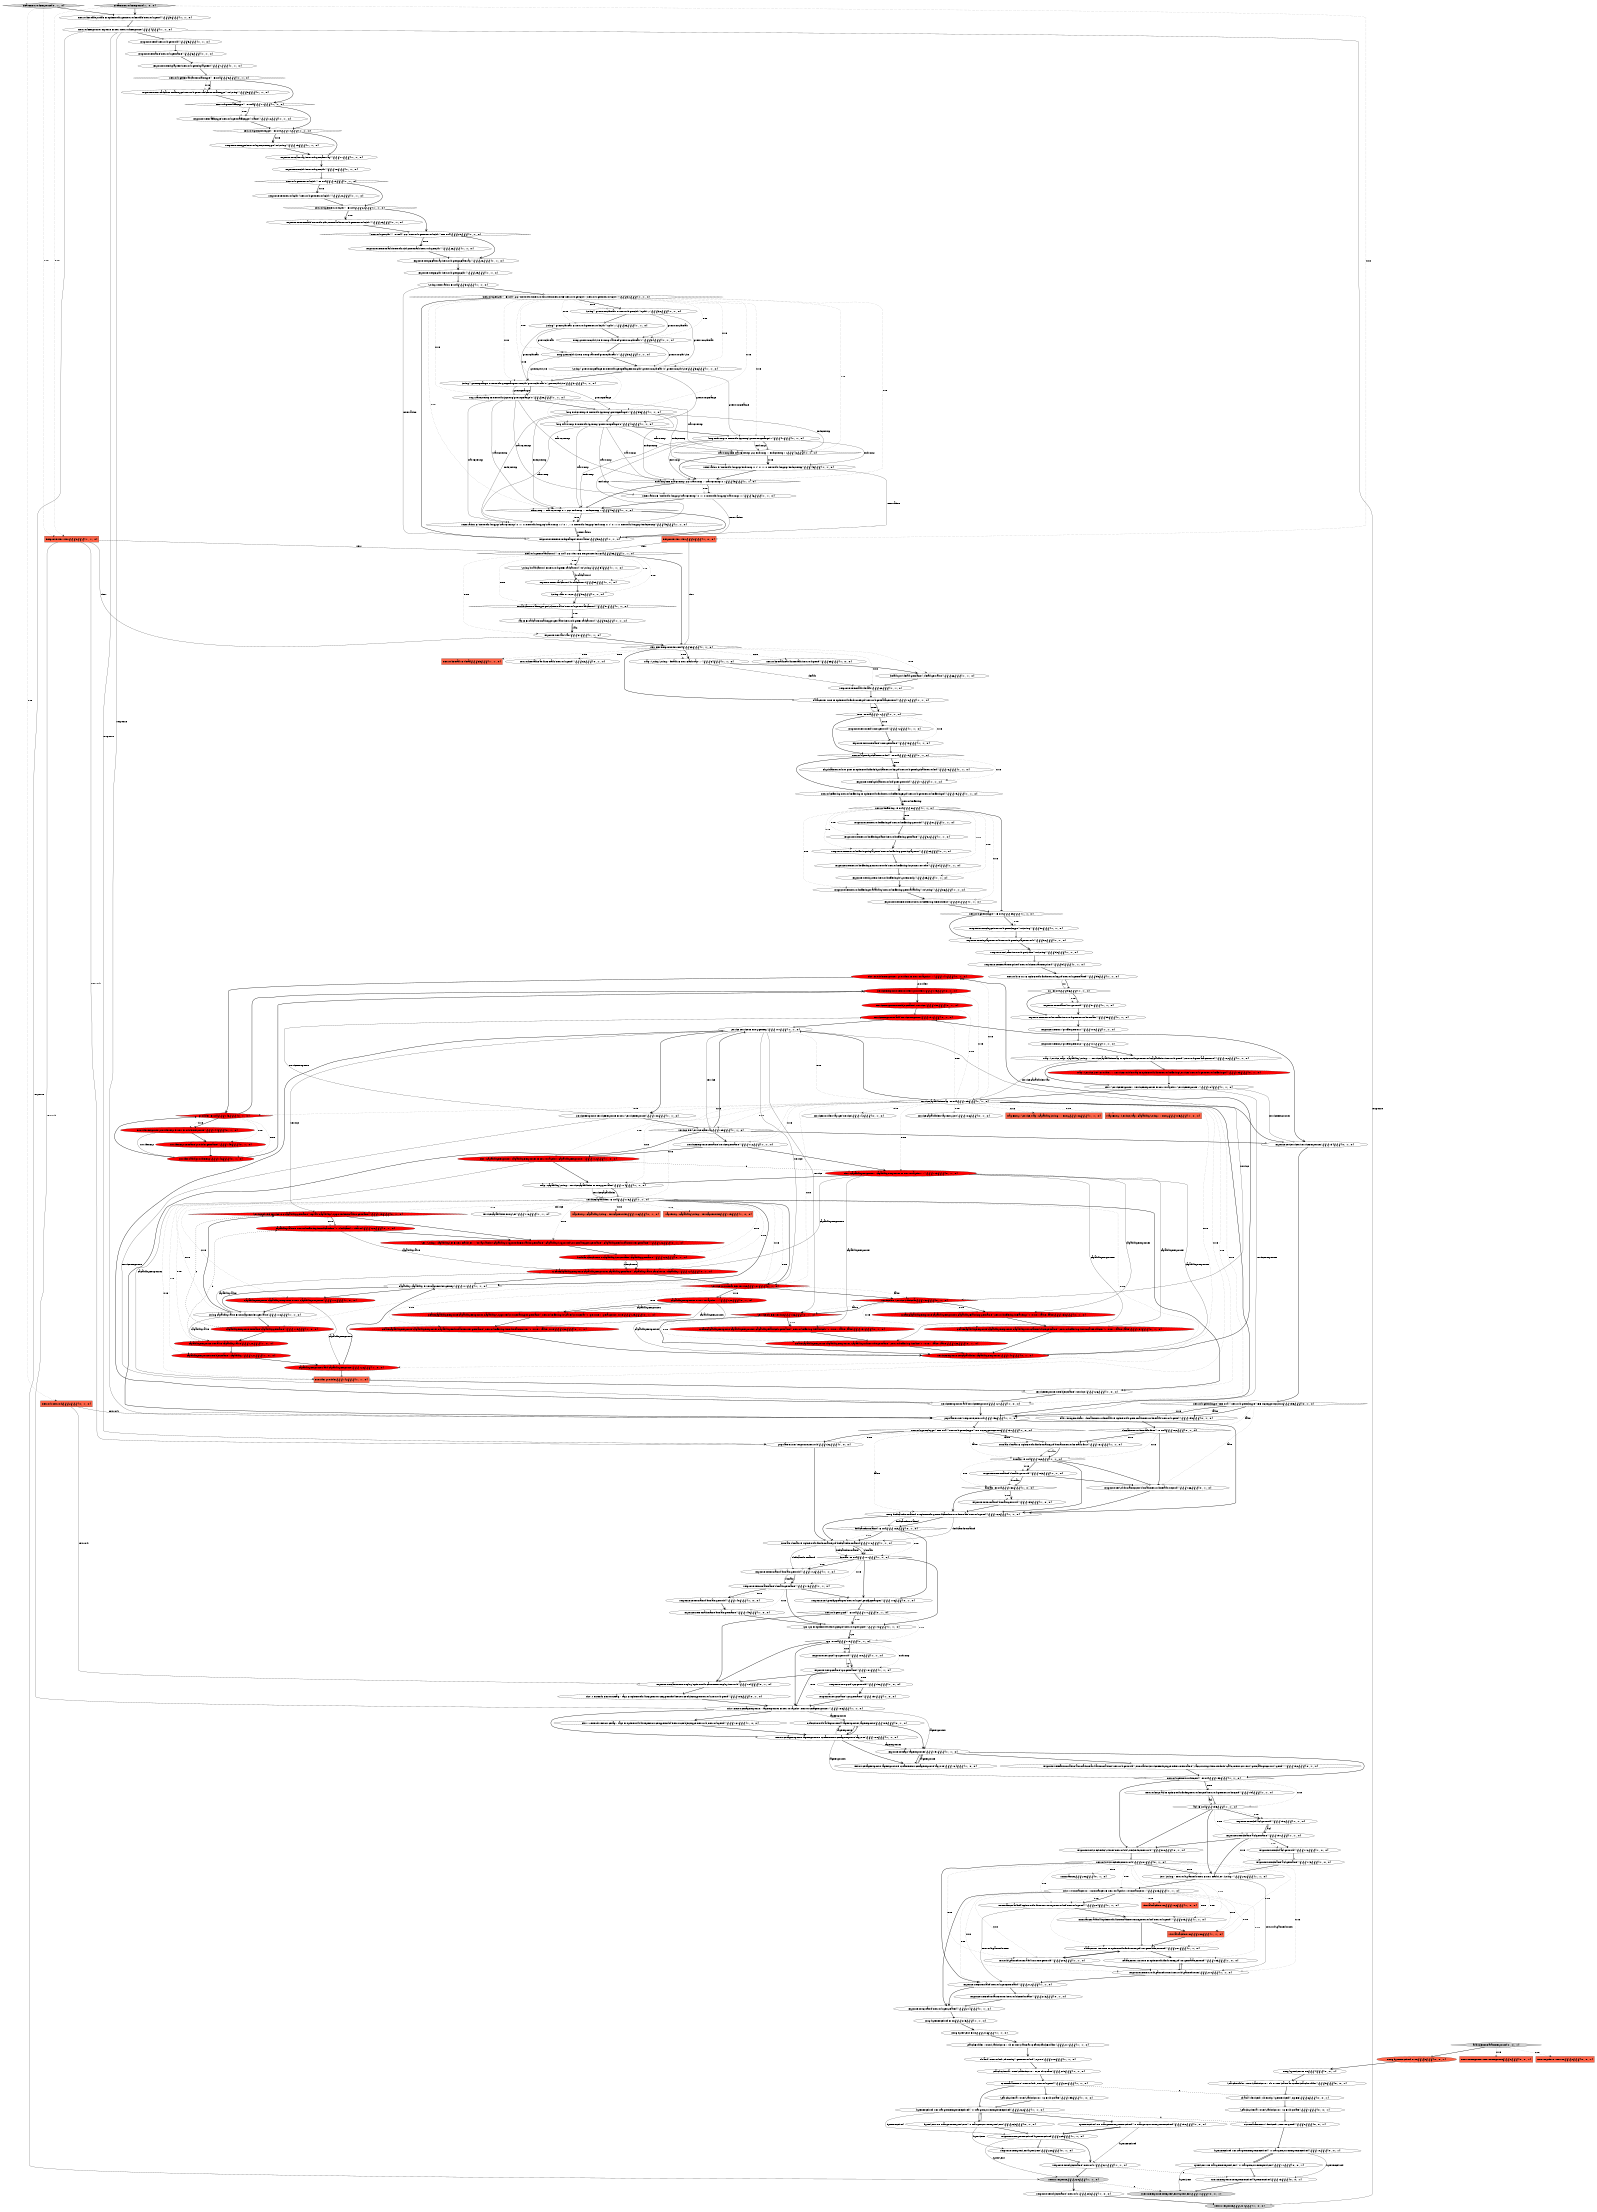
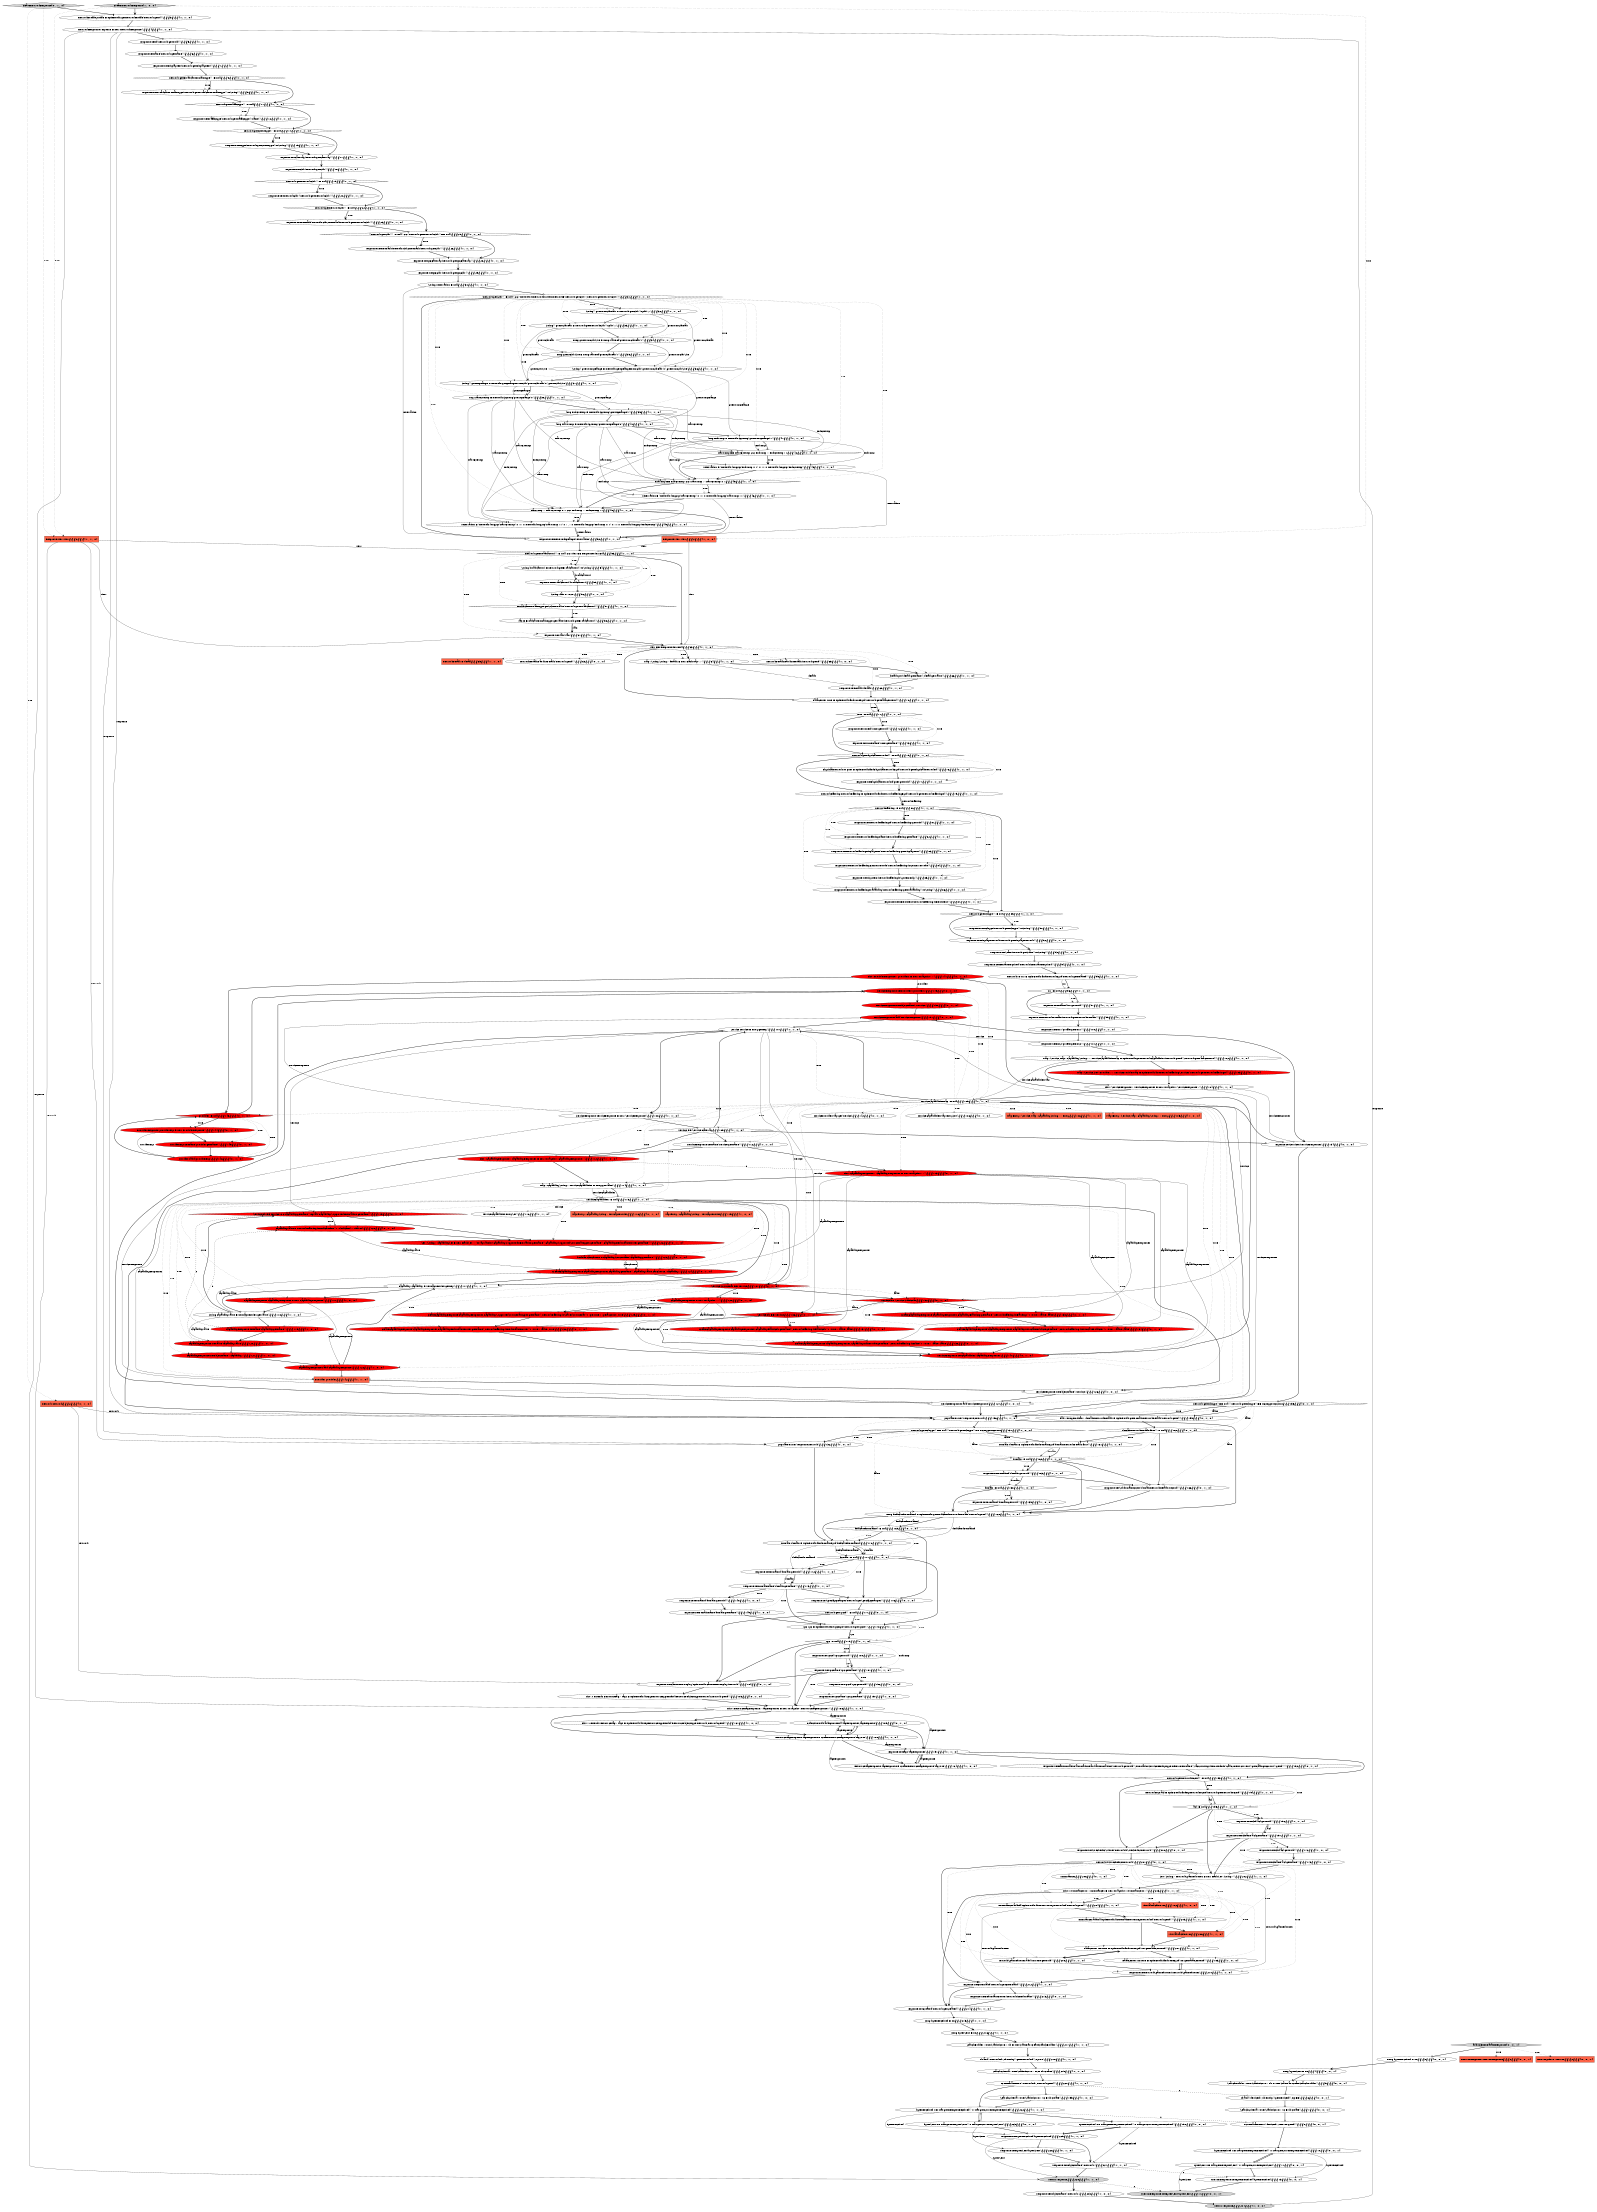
(707, 1068) -> (925, 1034)
(967, 1467) -> (891, 1445)
(1294, 1855) -> (1294, 1855)
(1417, 2059) -> (1417, 2059)
